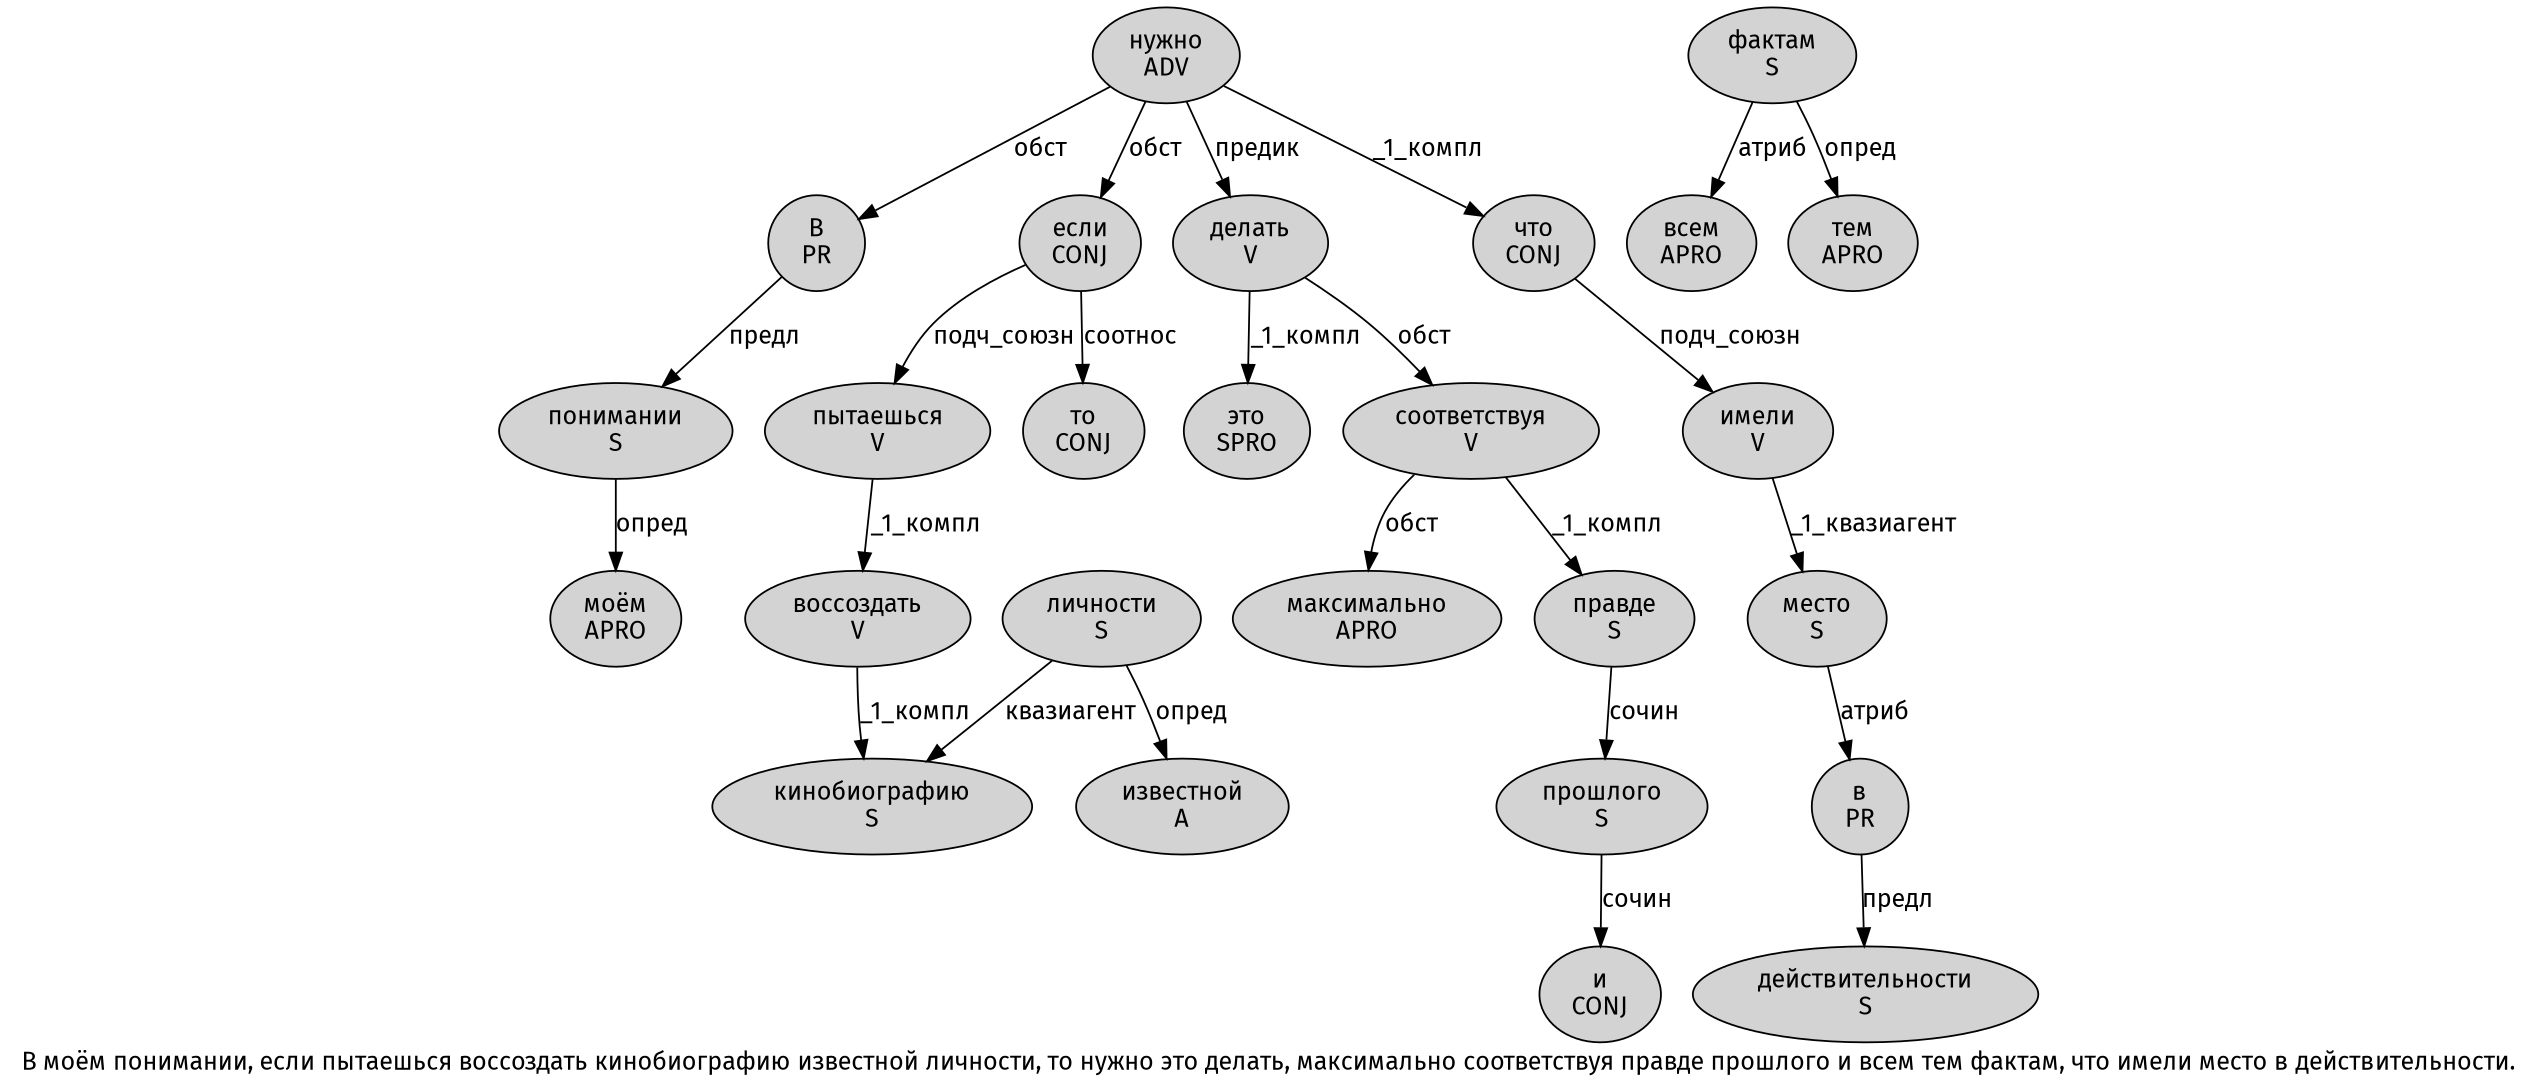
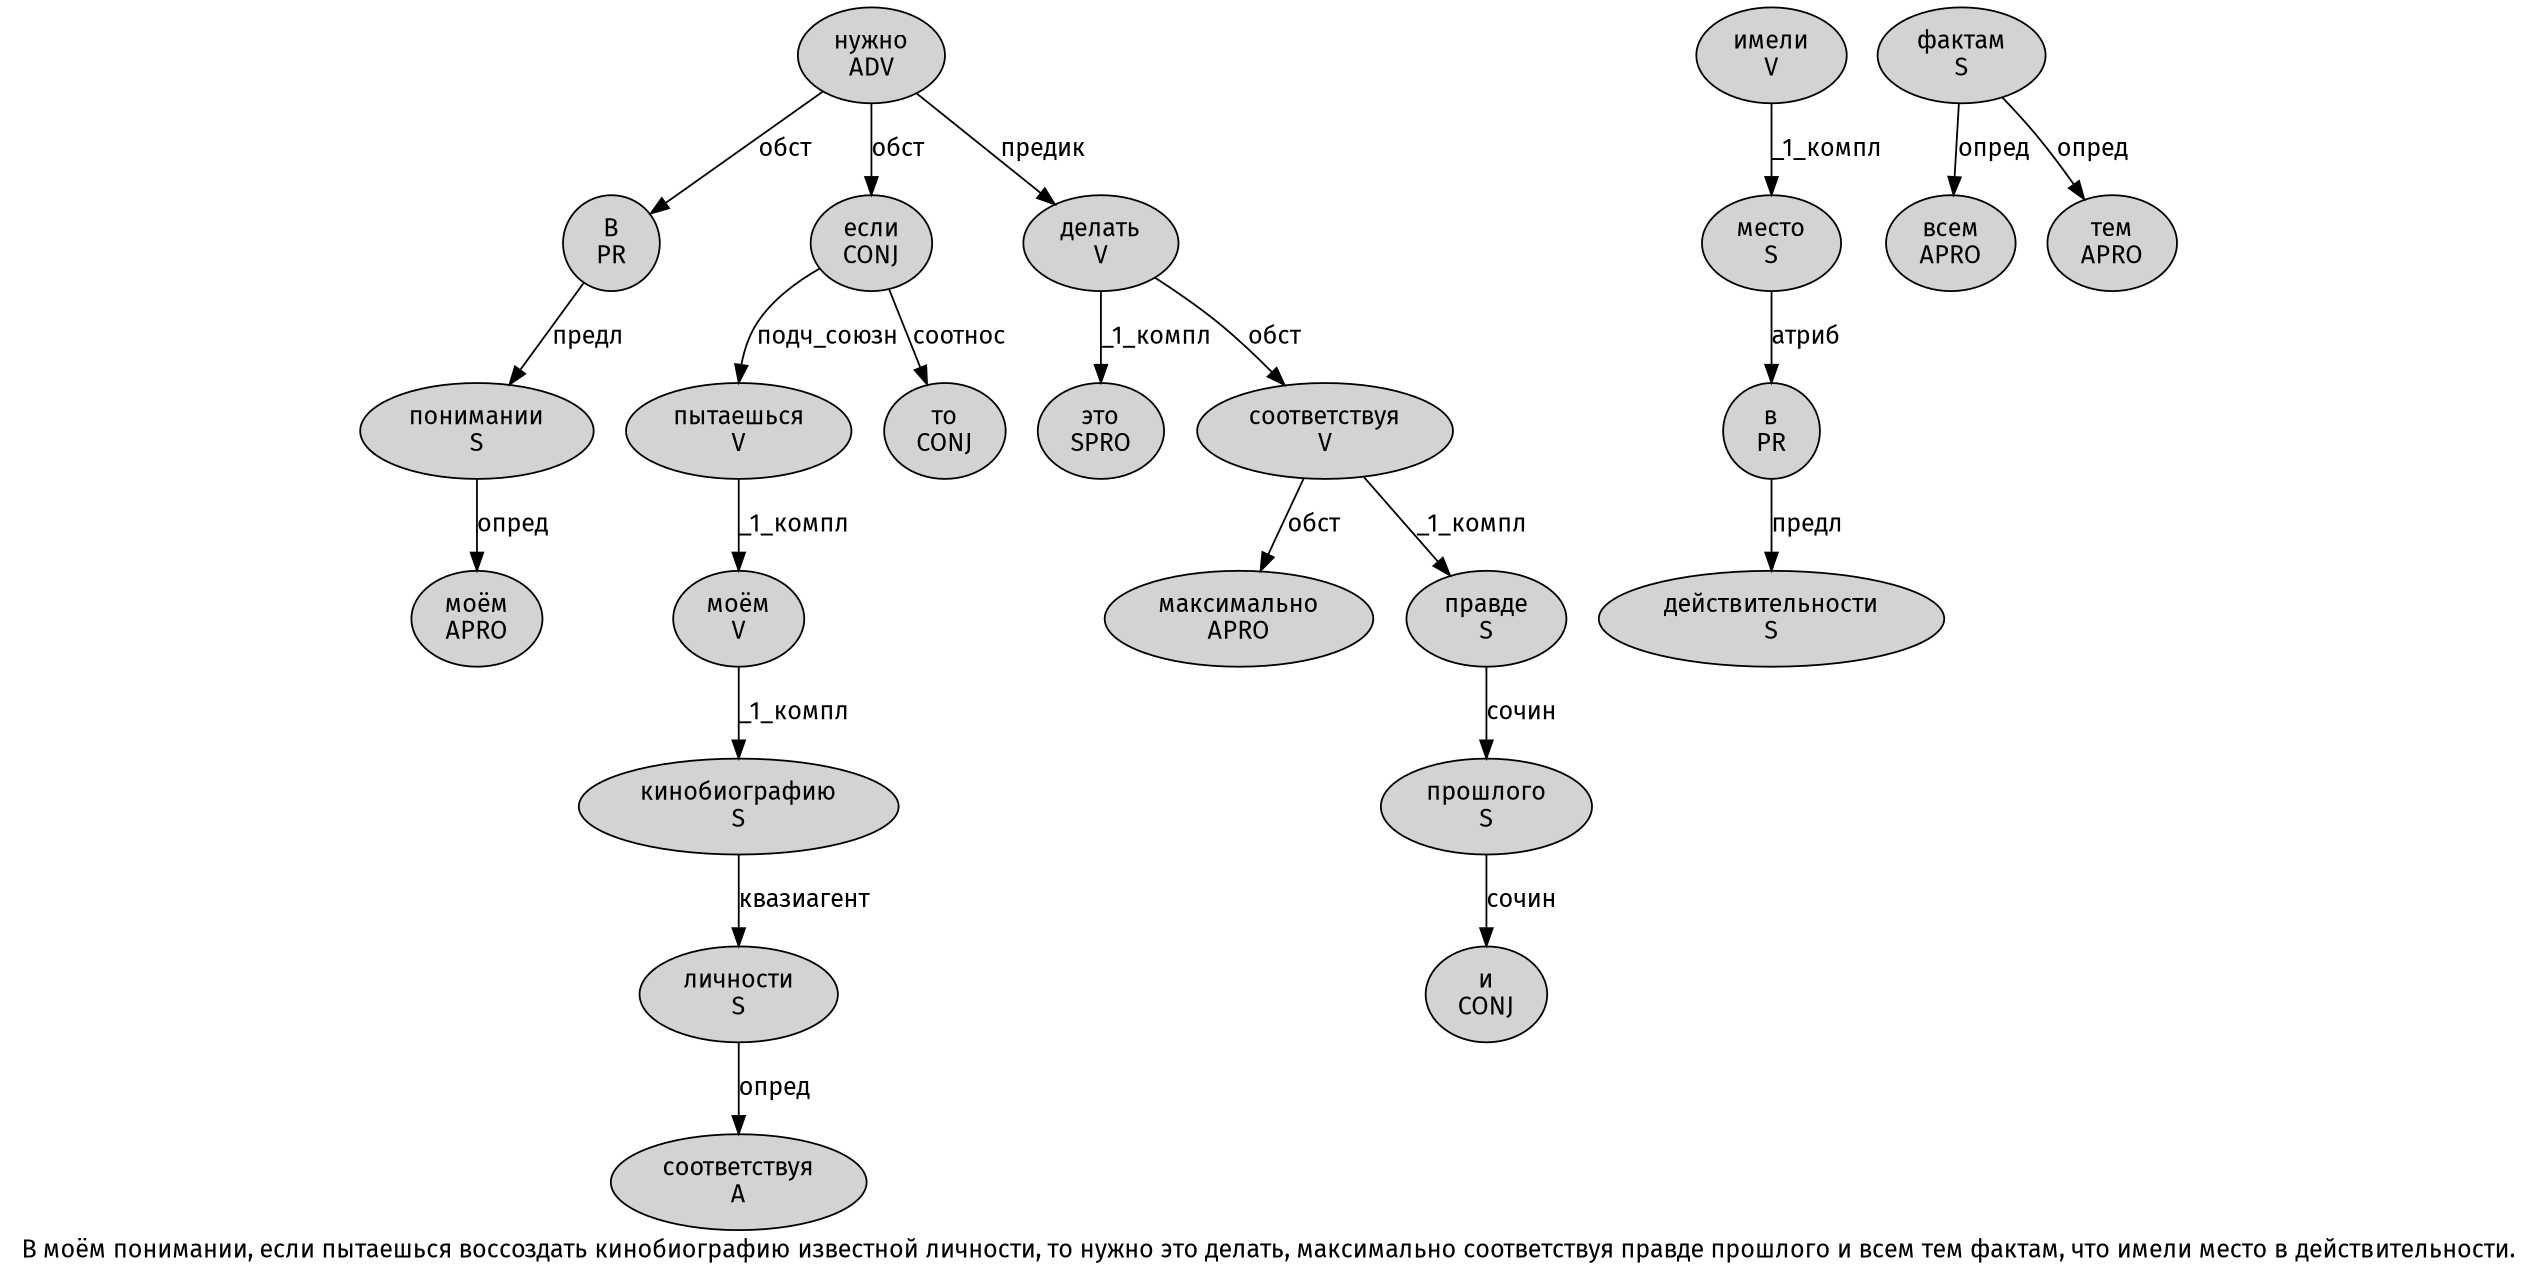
(1773, 149) -> (1994, 149)
(1534, 243) -> none
(1874, 525) -> (1827, 149)
(858, 619) -> (739, 619)
(997, 705) -> (739, 891)
(1182, 807) -> (739, 1182)
